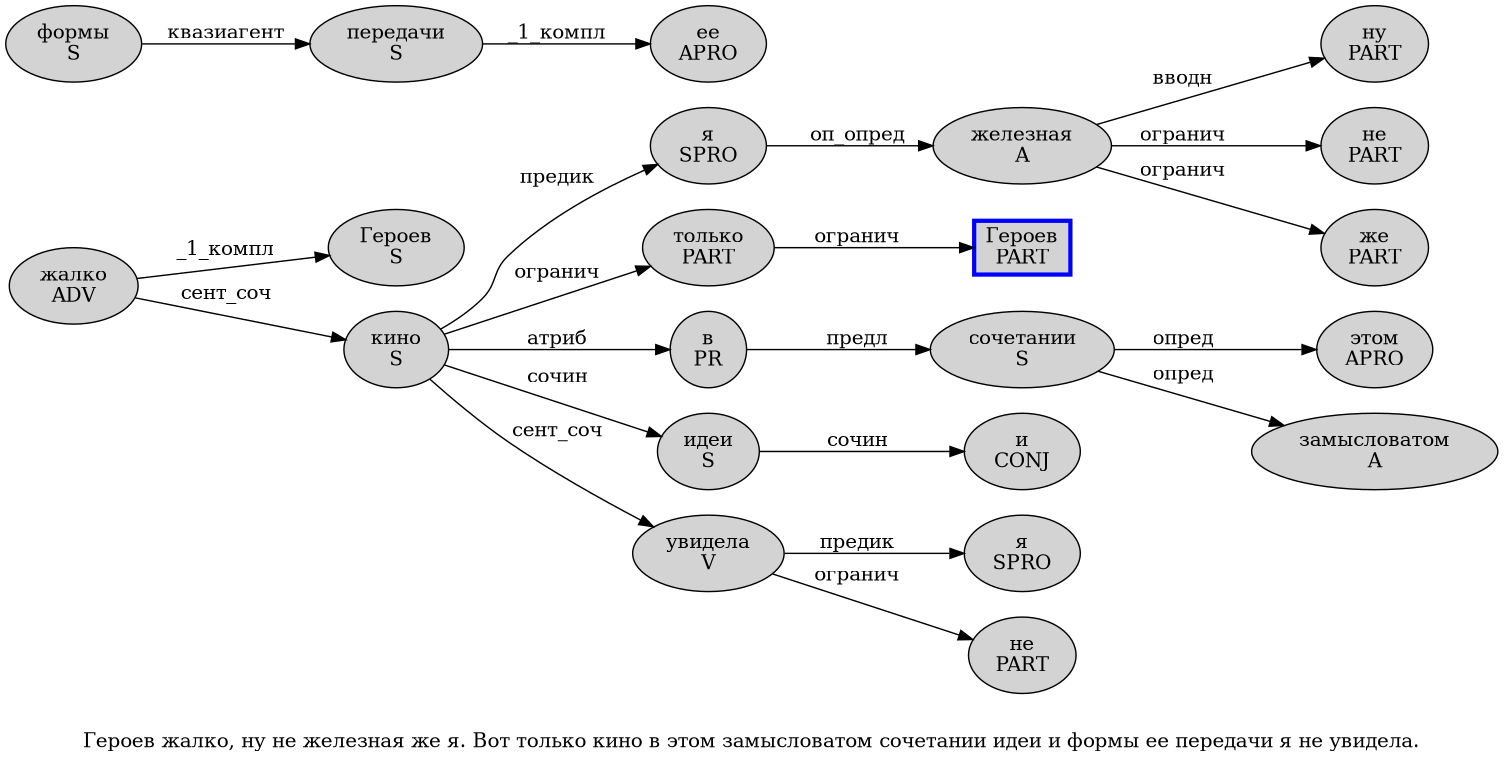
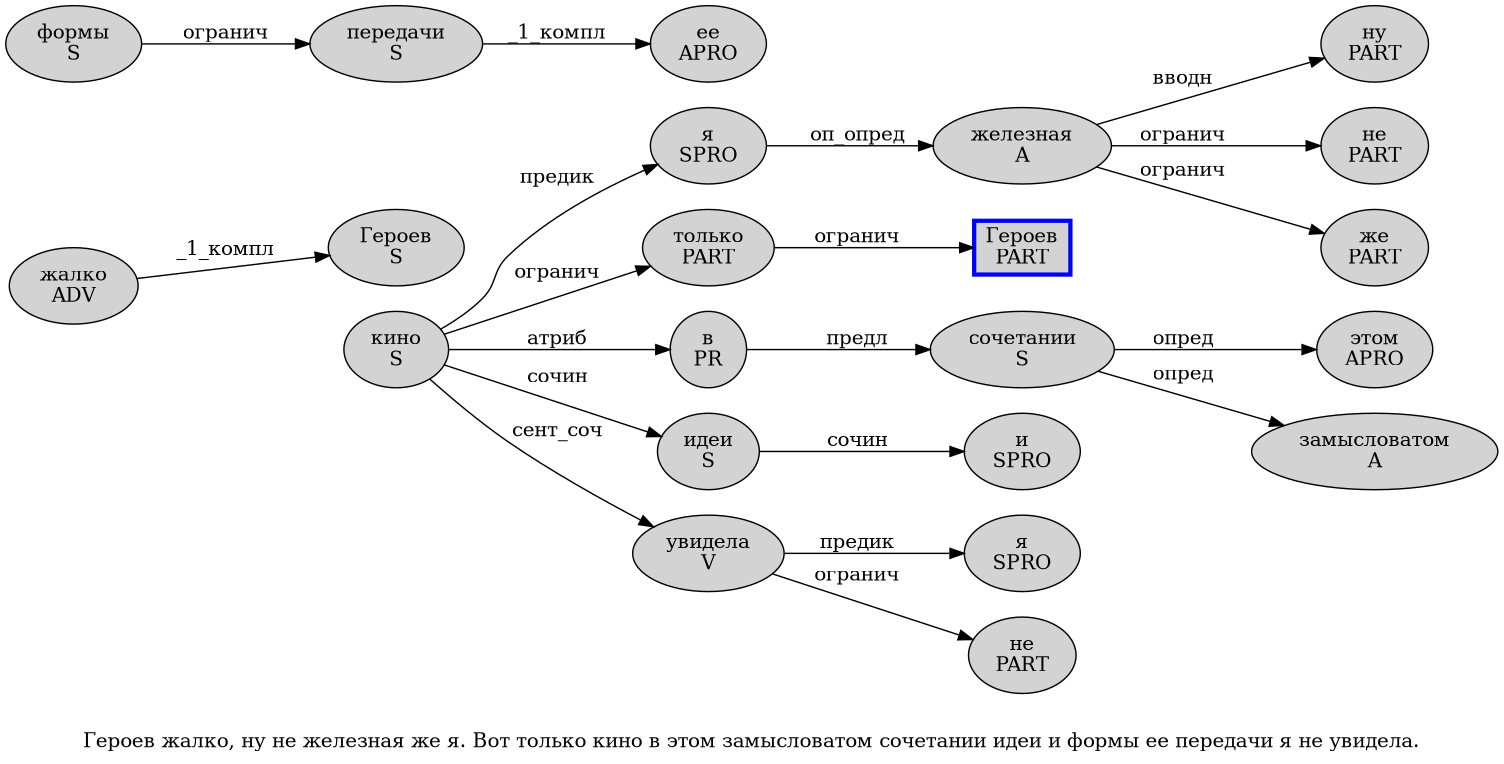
(226, 33) -> (226, 33)
(233, 317) -> none
(1022, 451) -> (1022, 451)
